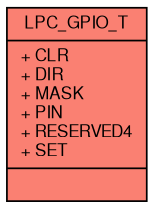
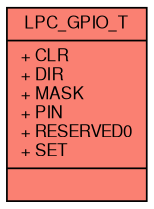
(77, 132) -> (77, 132)
